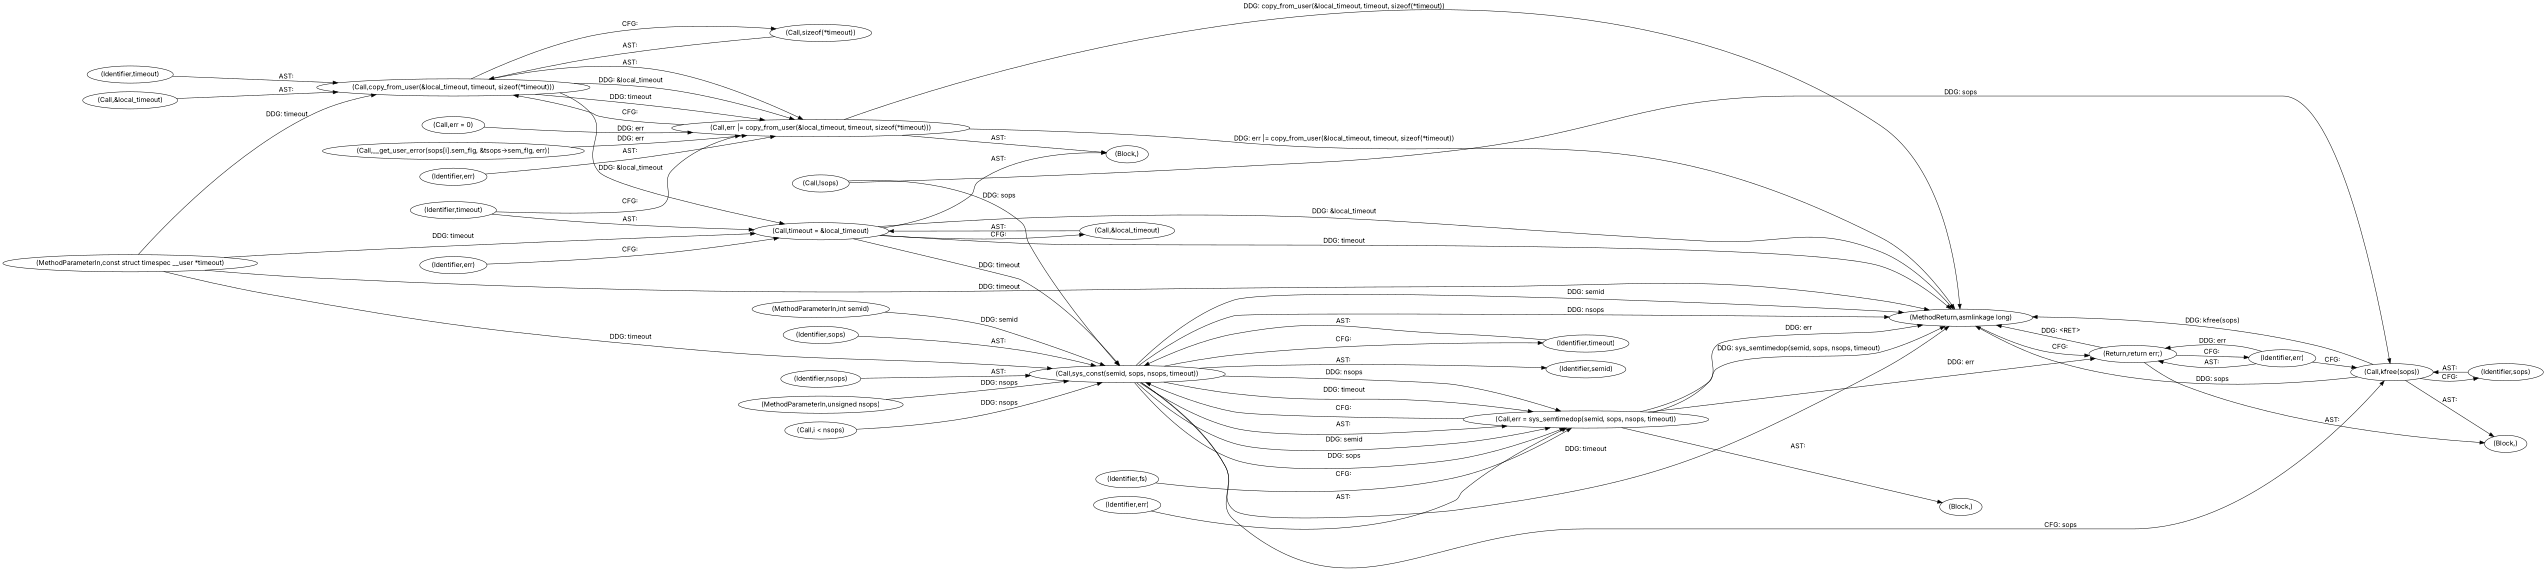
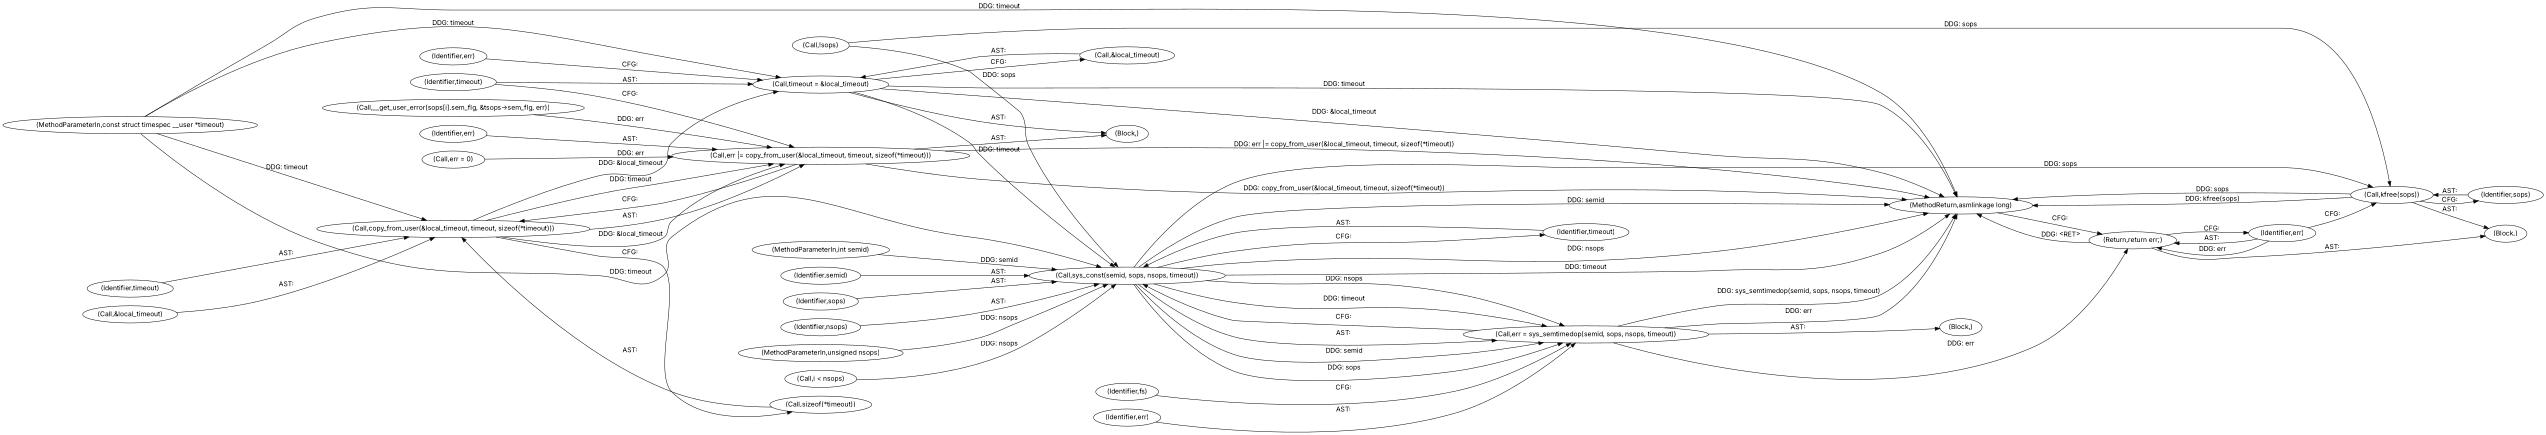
(1370, 365) -> (943, 276)
(2061, 525) -> (2061, 164)
